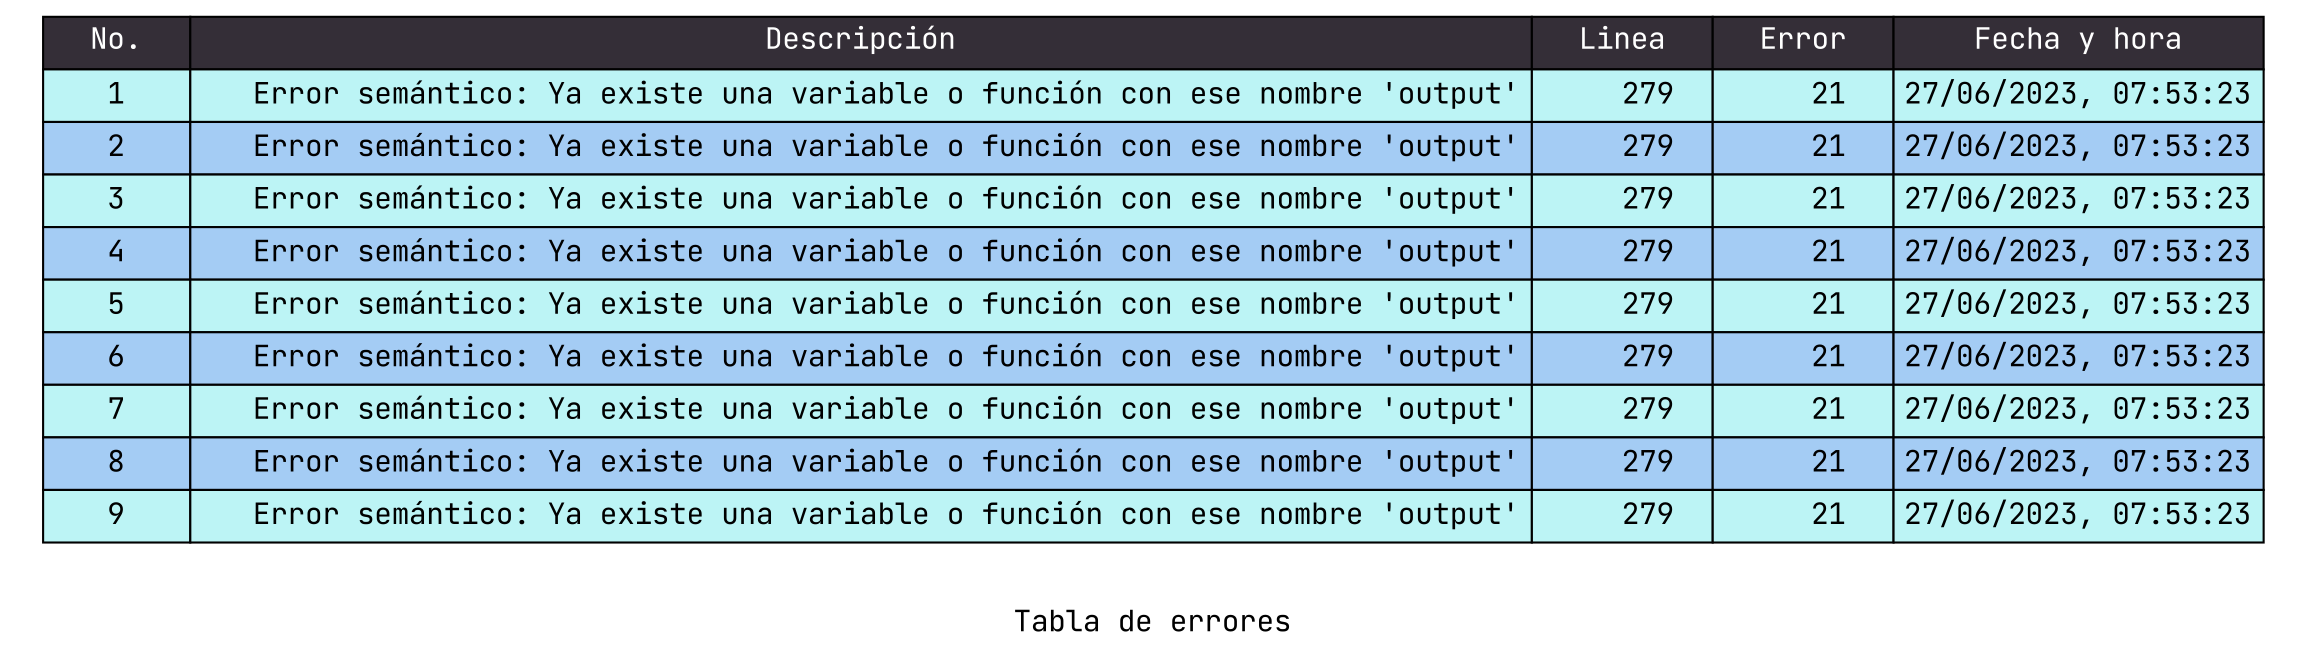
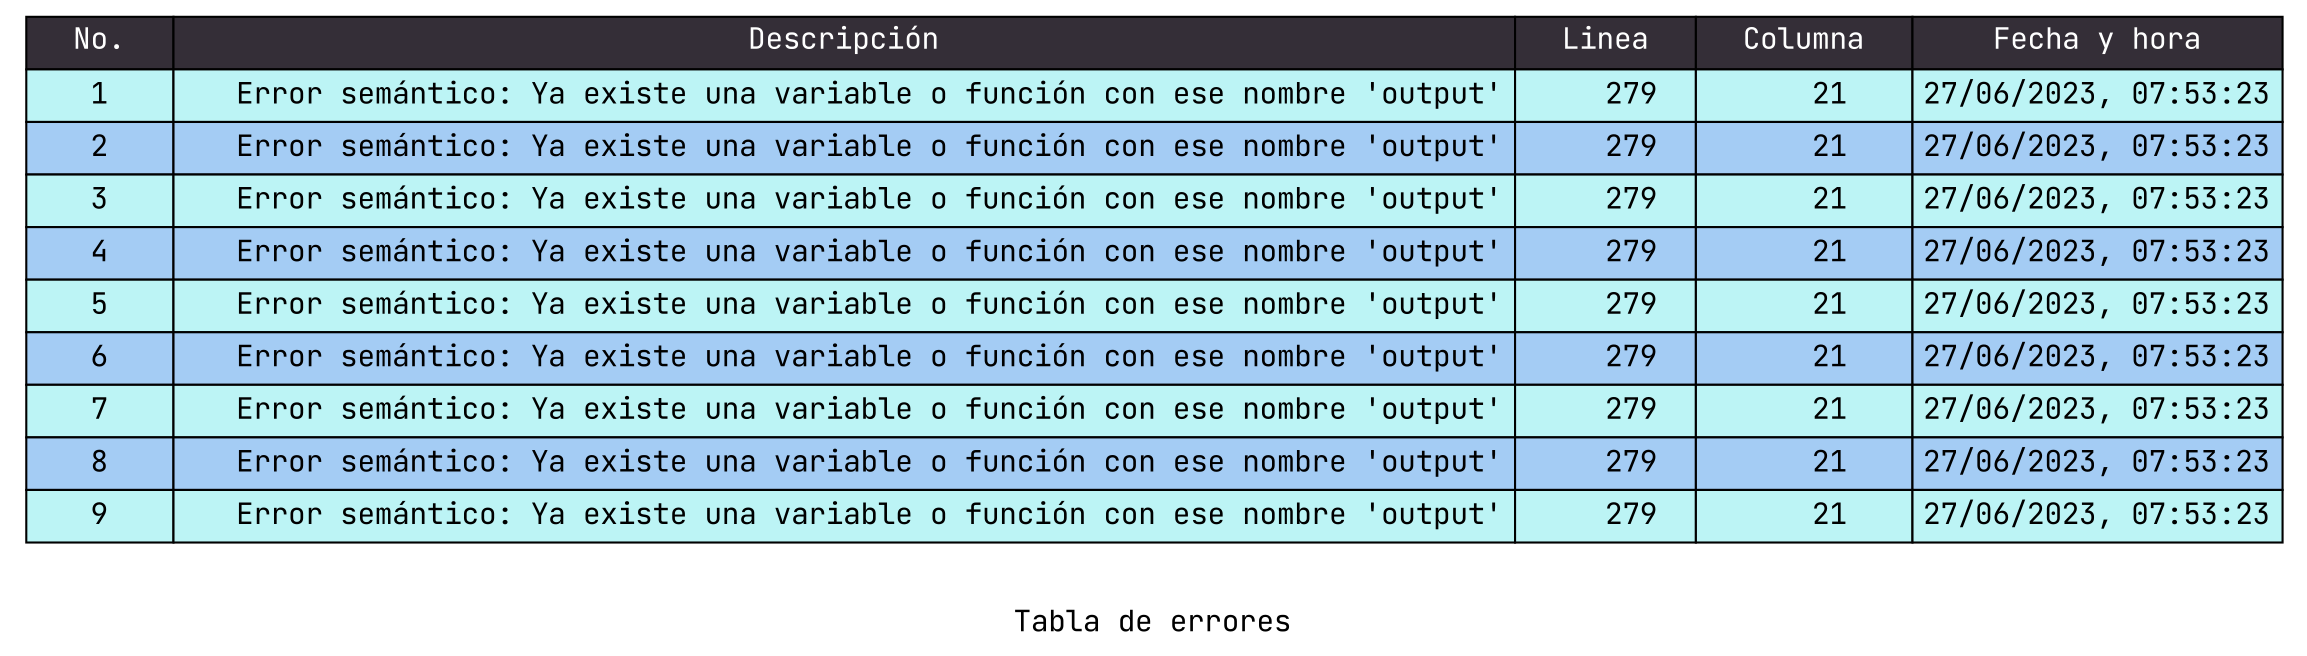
(1803, 40) -> (1804, 40)
